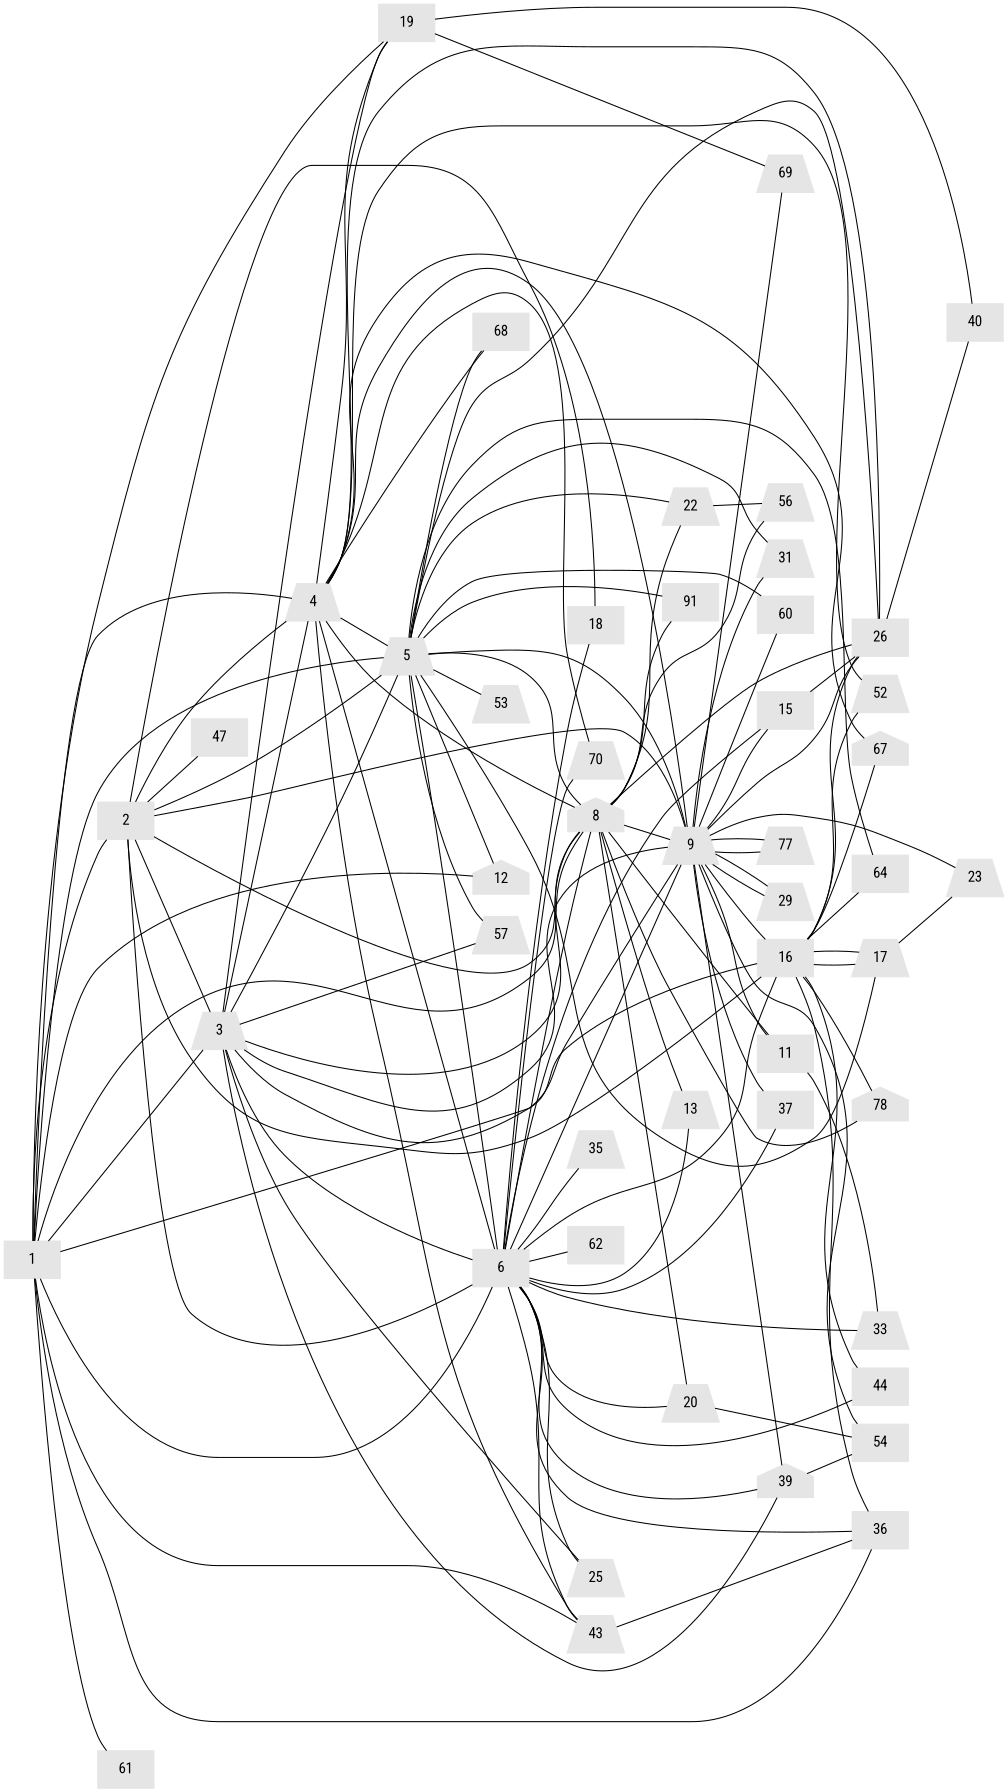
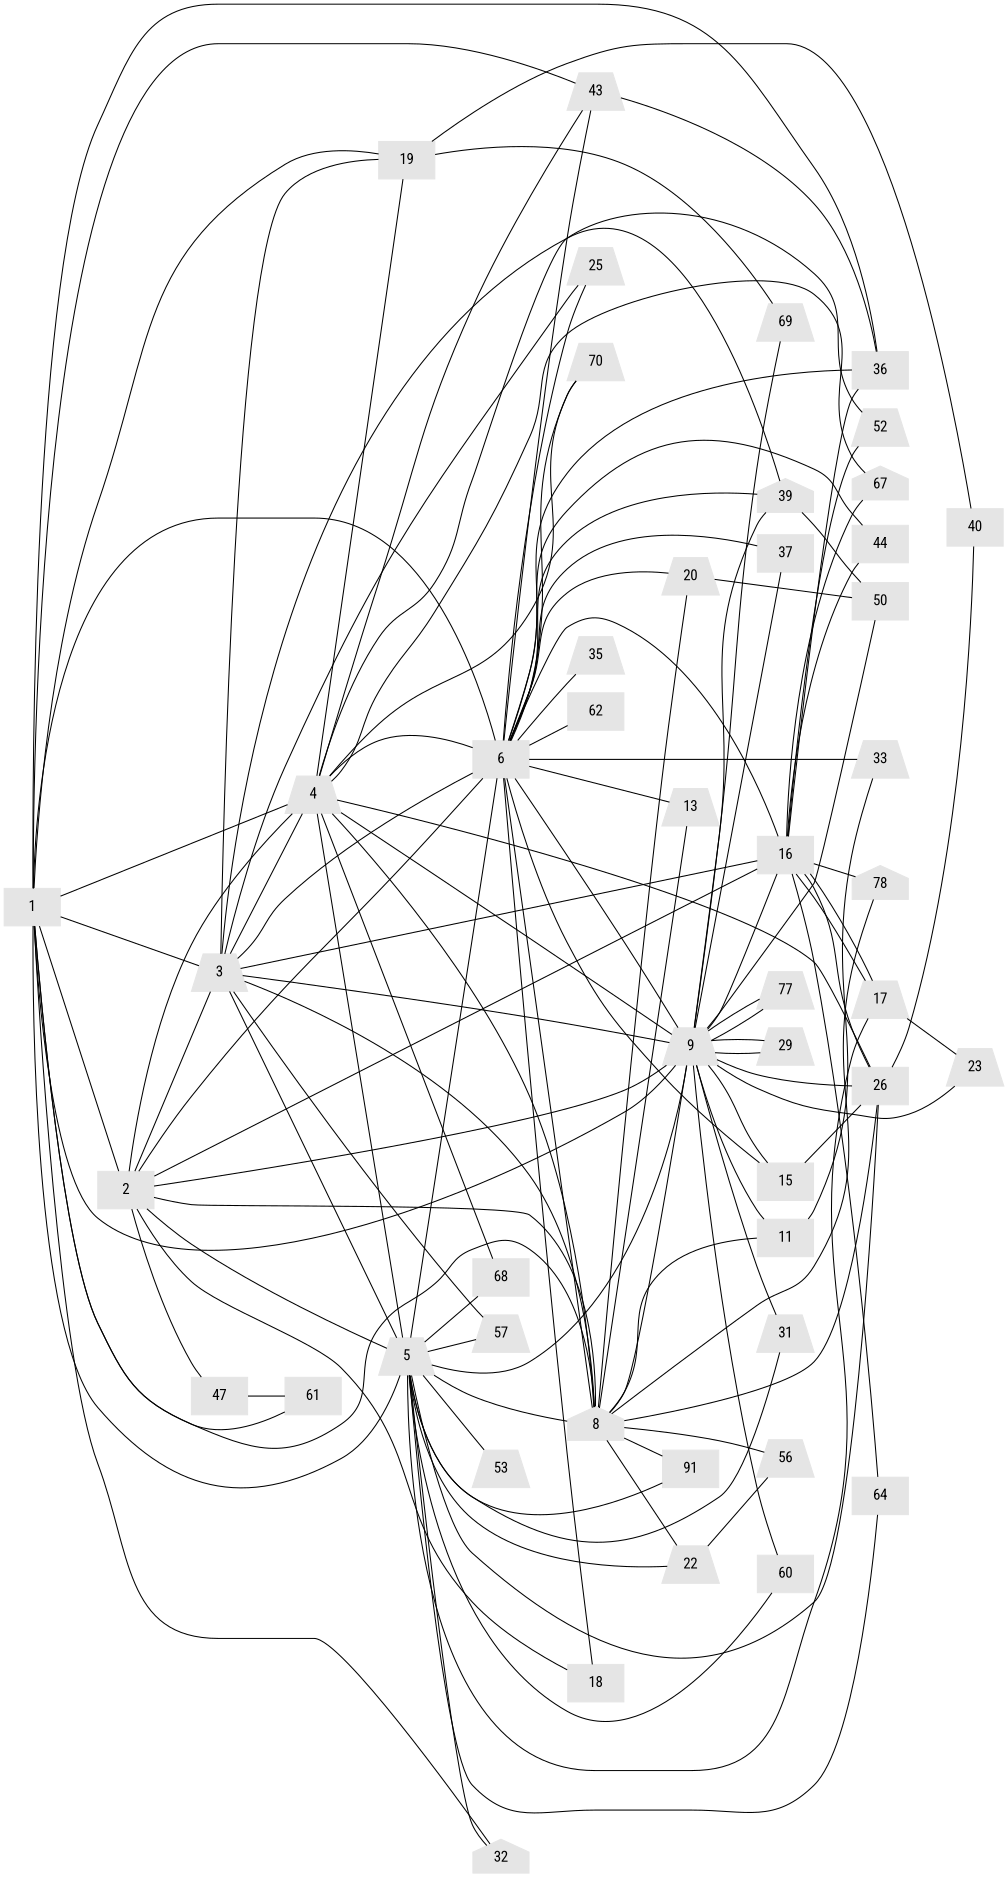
(501, 879) -> (501, 1858)
none -> (266, 1396)
(880, 1443) -> (880, 601)
